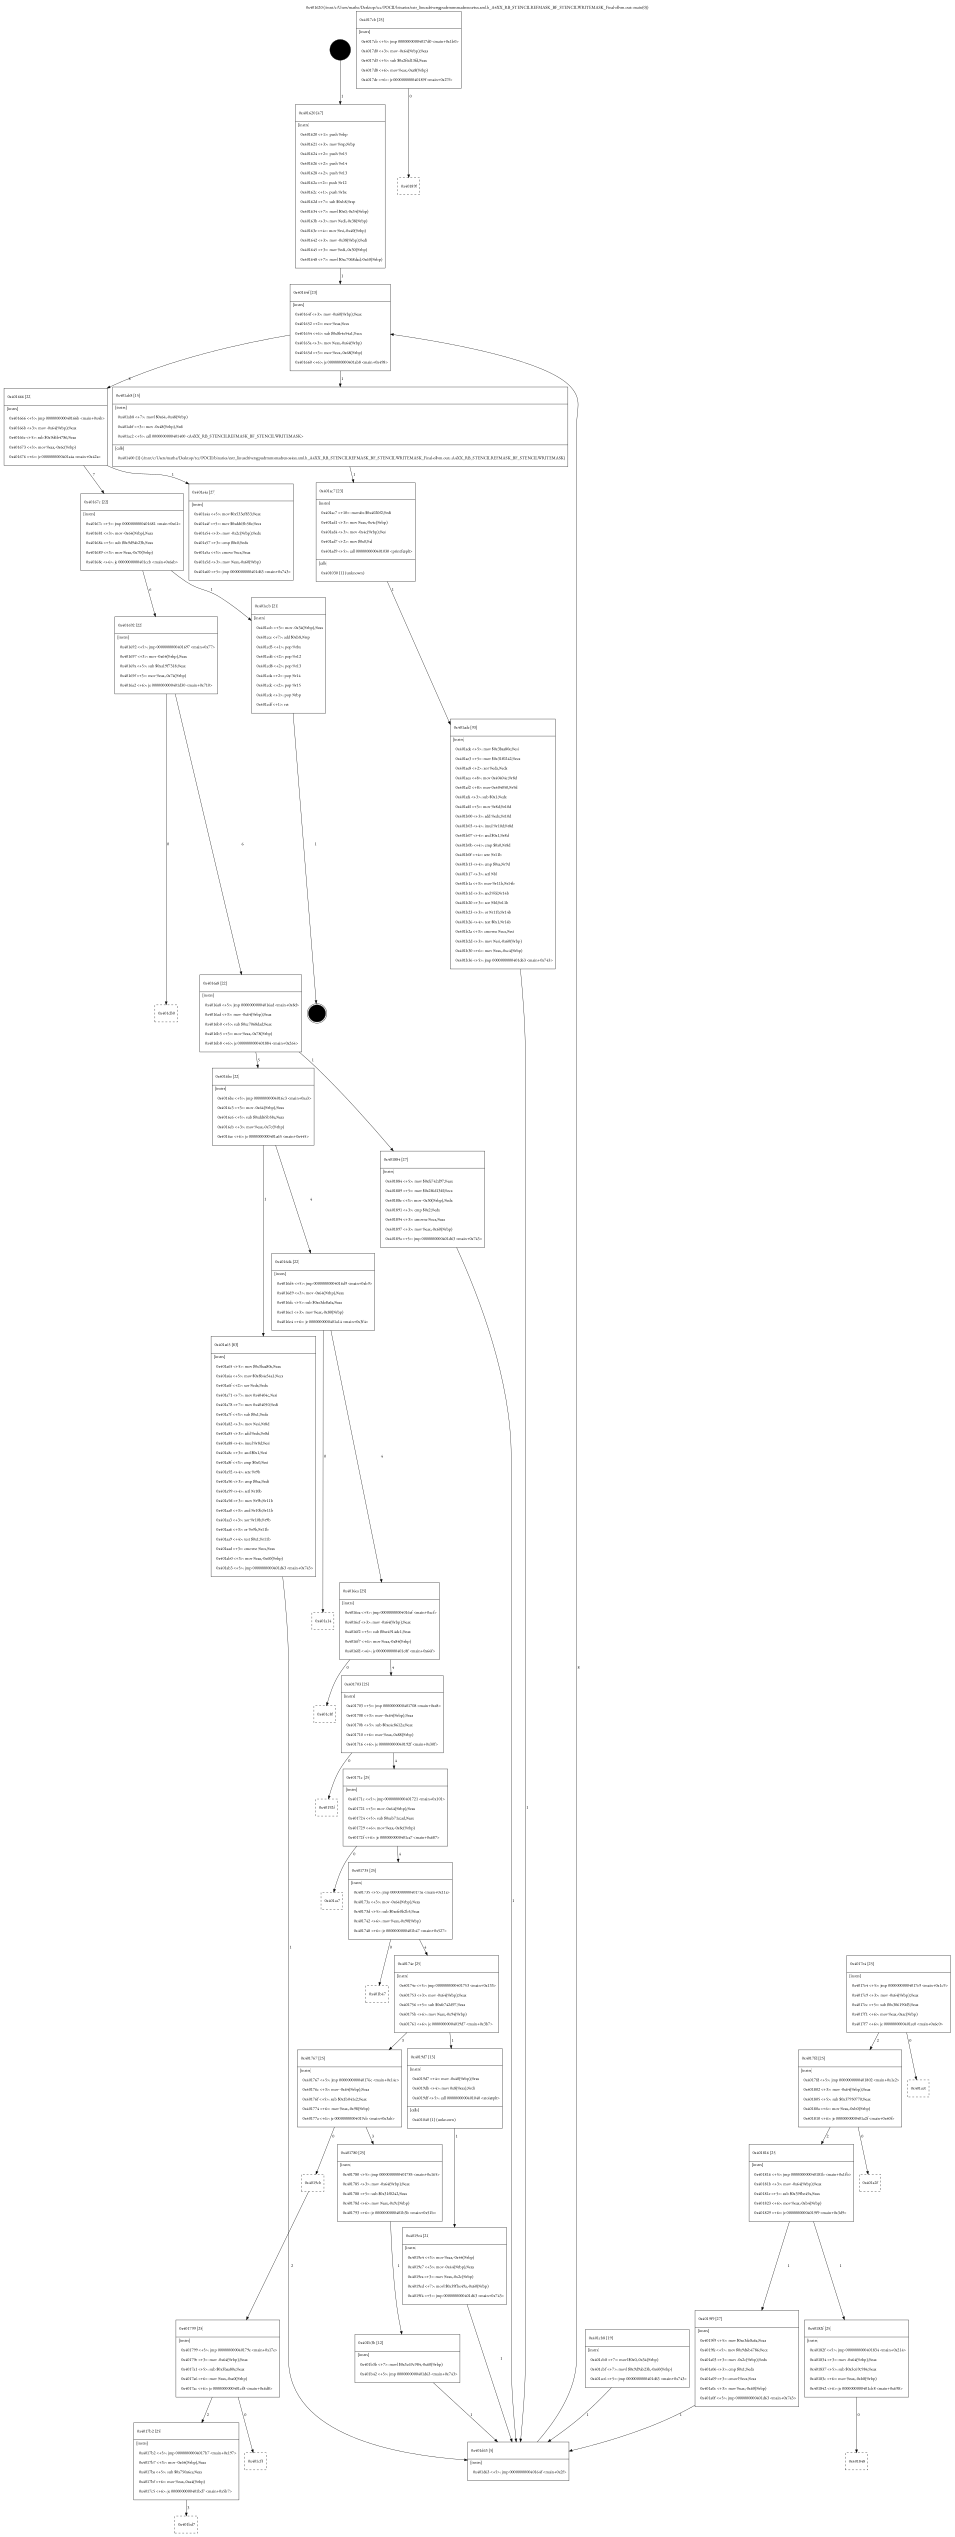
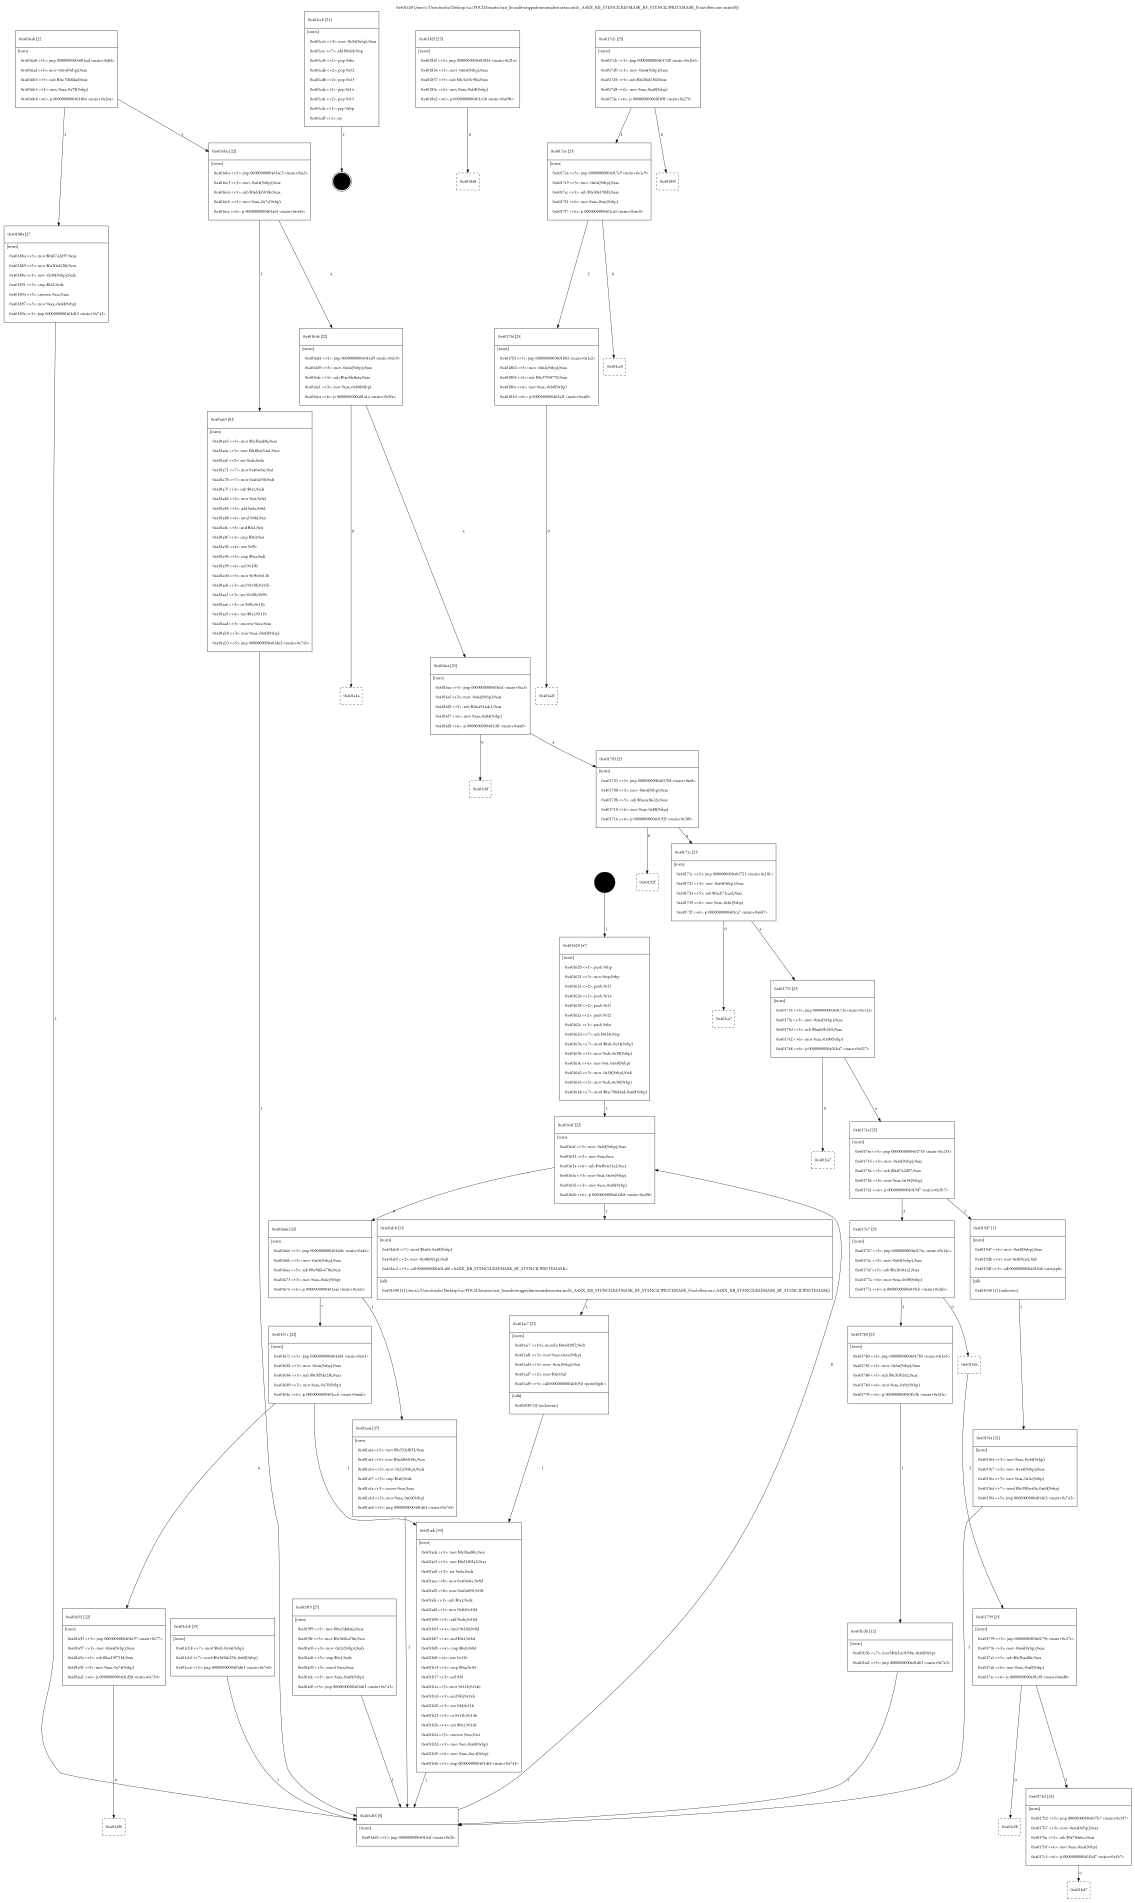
none -> (624, 124)
(211, 593) -> (331, 1496)
(208, 833) -> none
none -> (406, 1660)
(801, 2183) -> none
(188, 2508) -> (1080, 1873)
